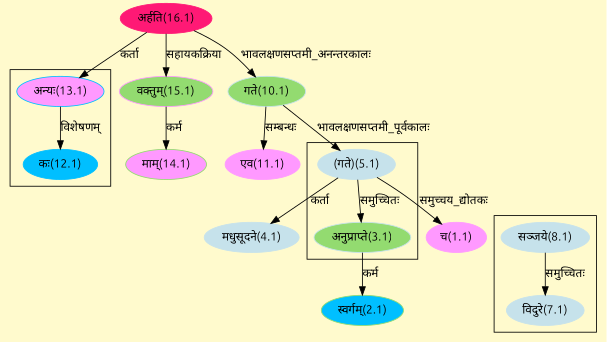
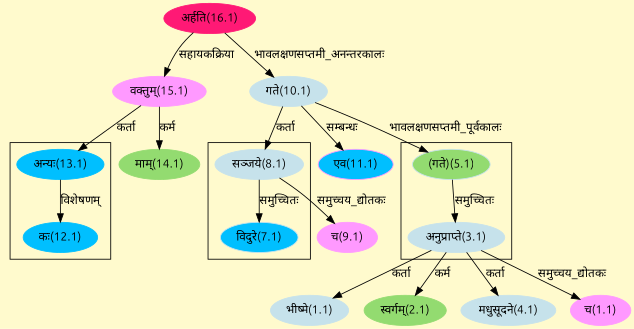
(117, 53) -> (113, 126)
(60, 91) -> (60, 164)
(166, 91) -> (159, 91)
(267, 91) -> (289, 91)
none -> (276, 124)
(166, 164) -> (159, 164)
(263, 164) -> (356, 164)
(357, 164) -> (451, 164)
(313, 195) -> (480, 270)
(407, 197) -> (527, 273)
none -> (347, 237)
(362, 237) -> (456, 237)
none -> (310, 310)
(362, 310) -> (405, 310)
(545, 310) -> (259, 237)
